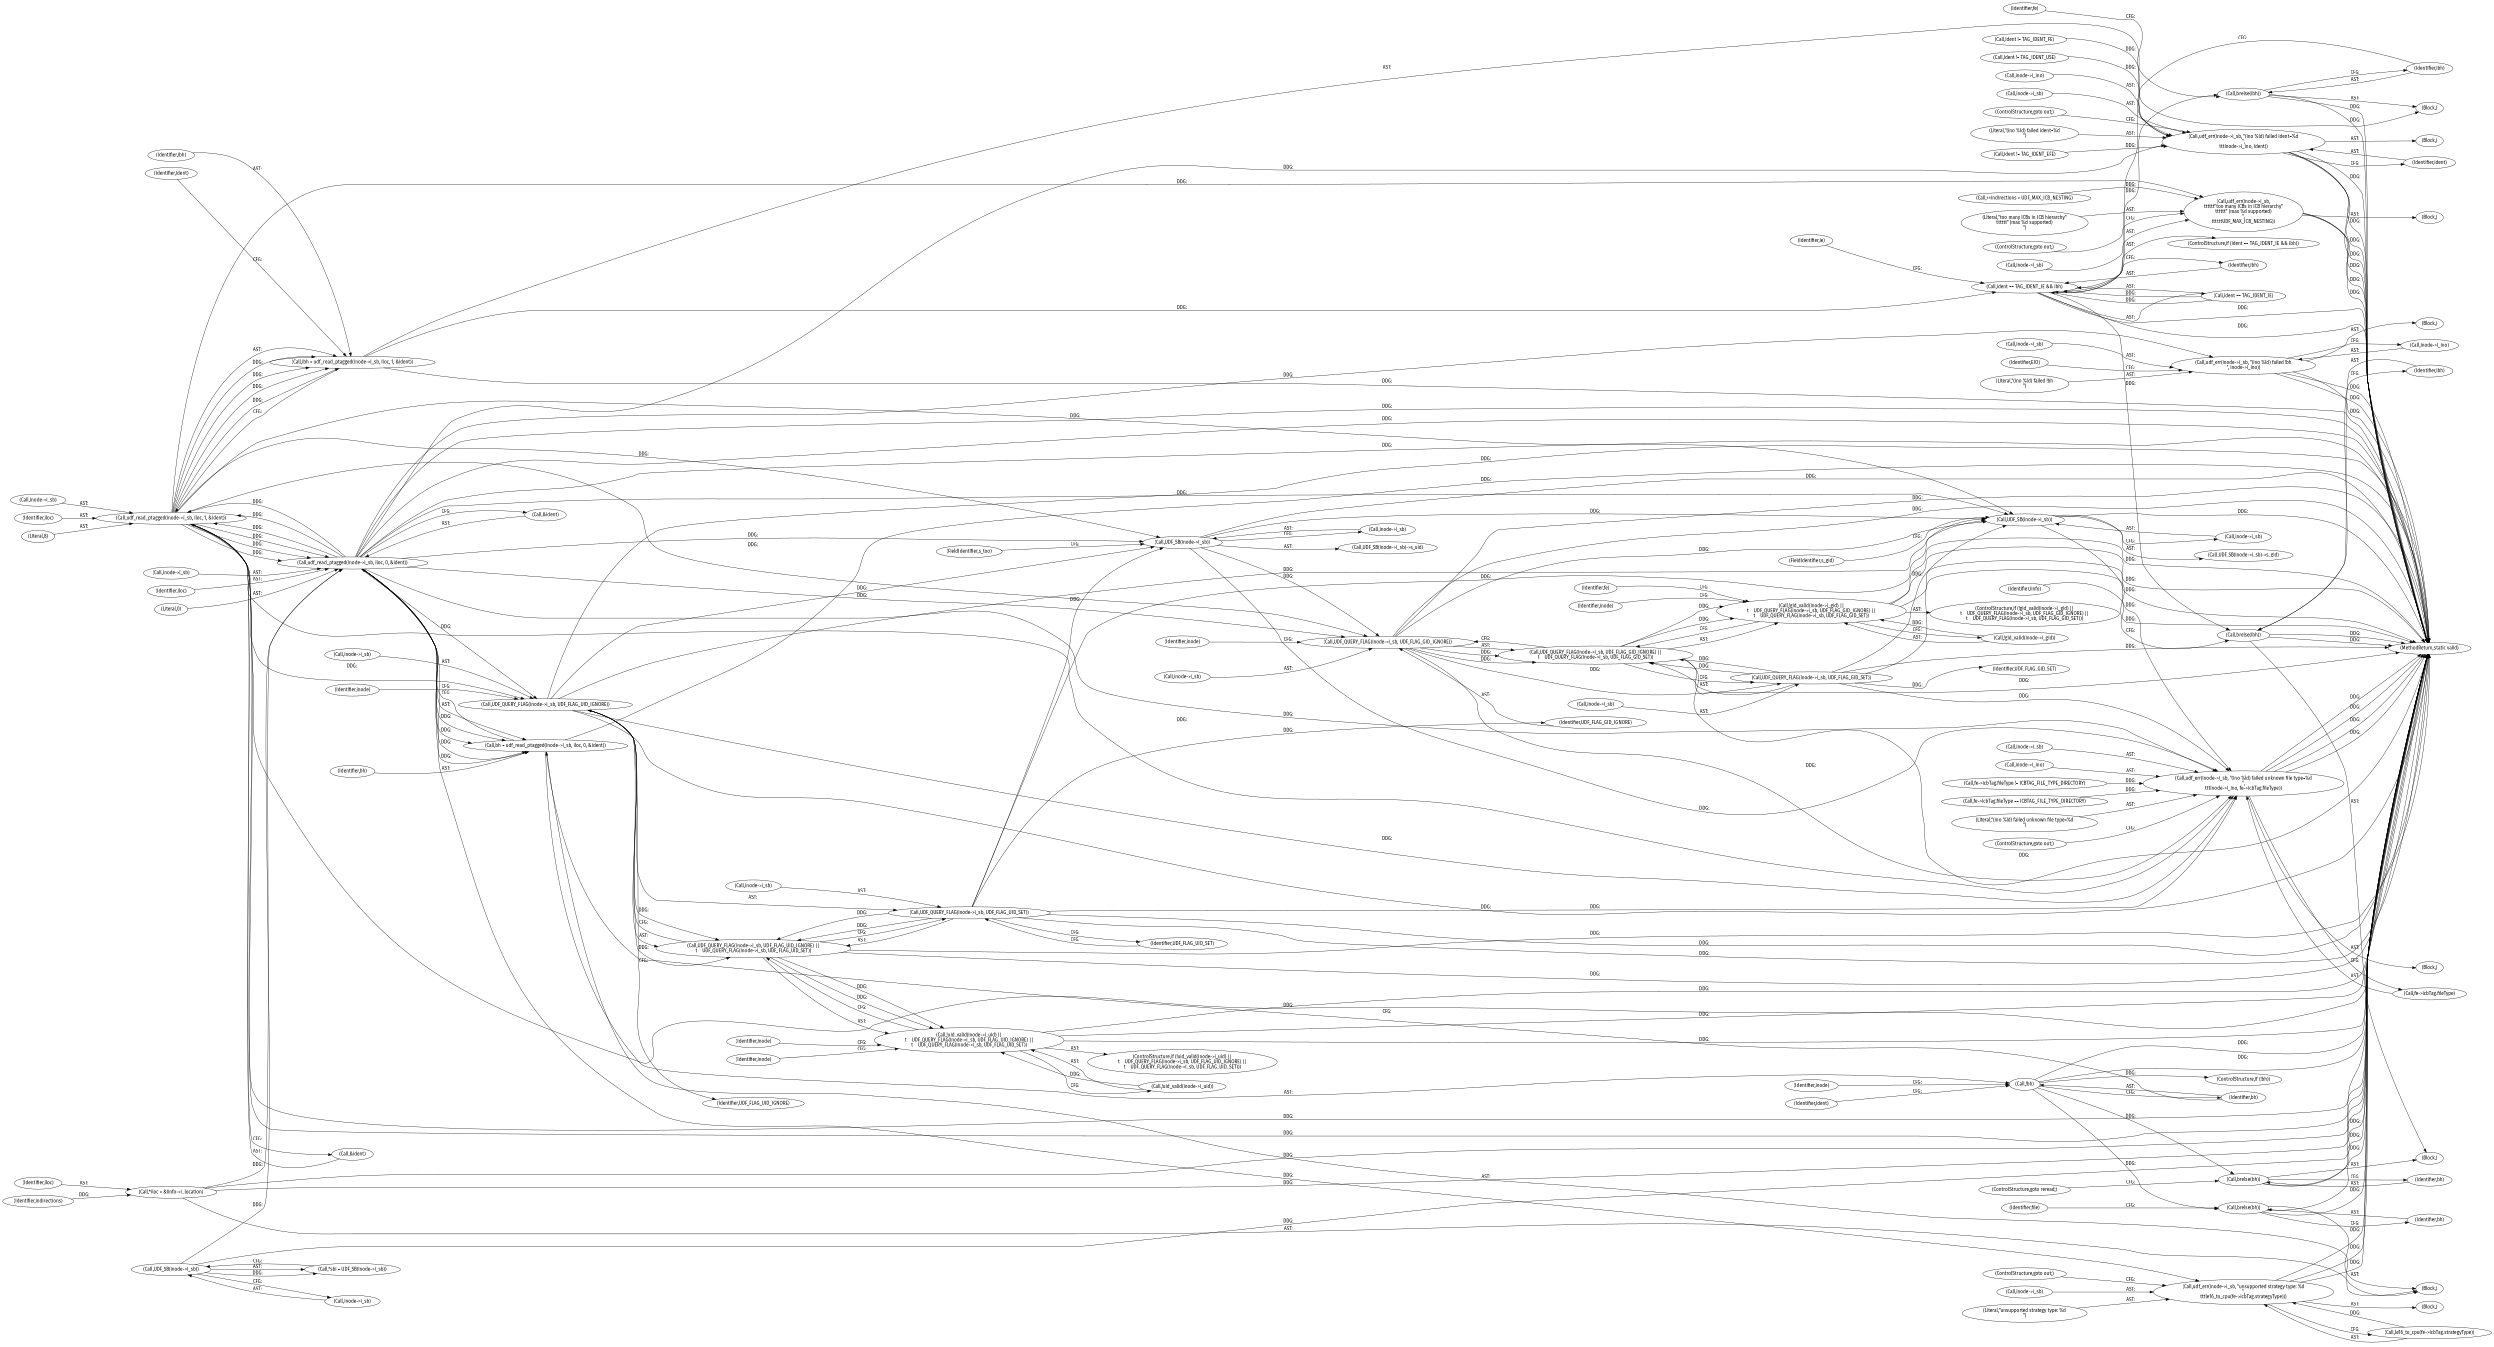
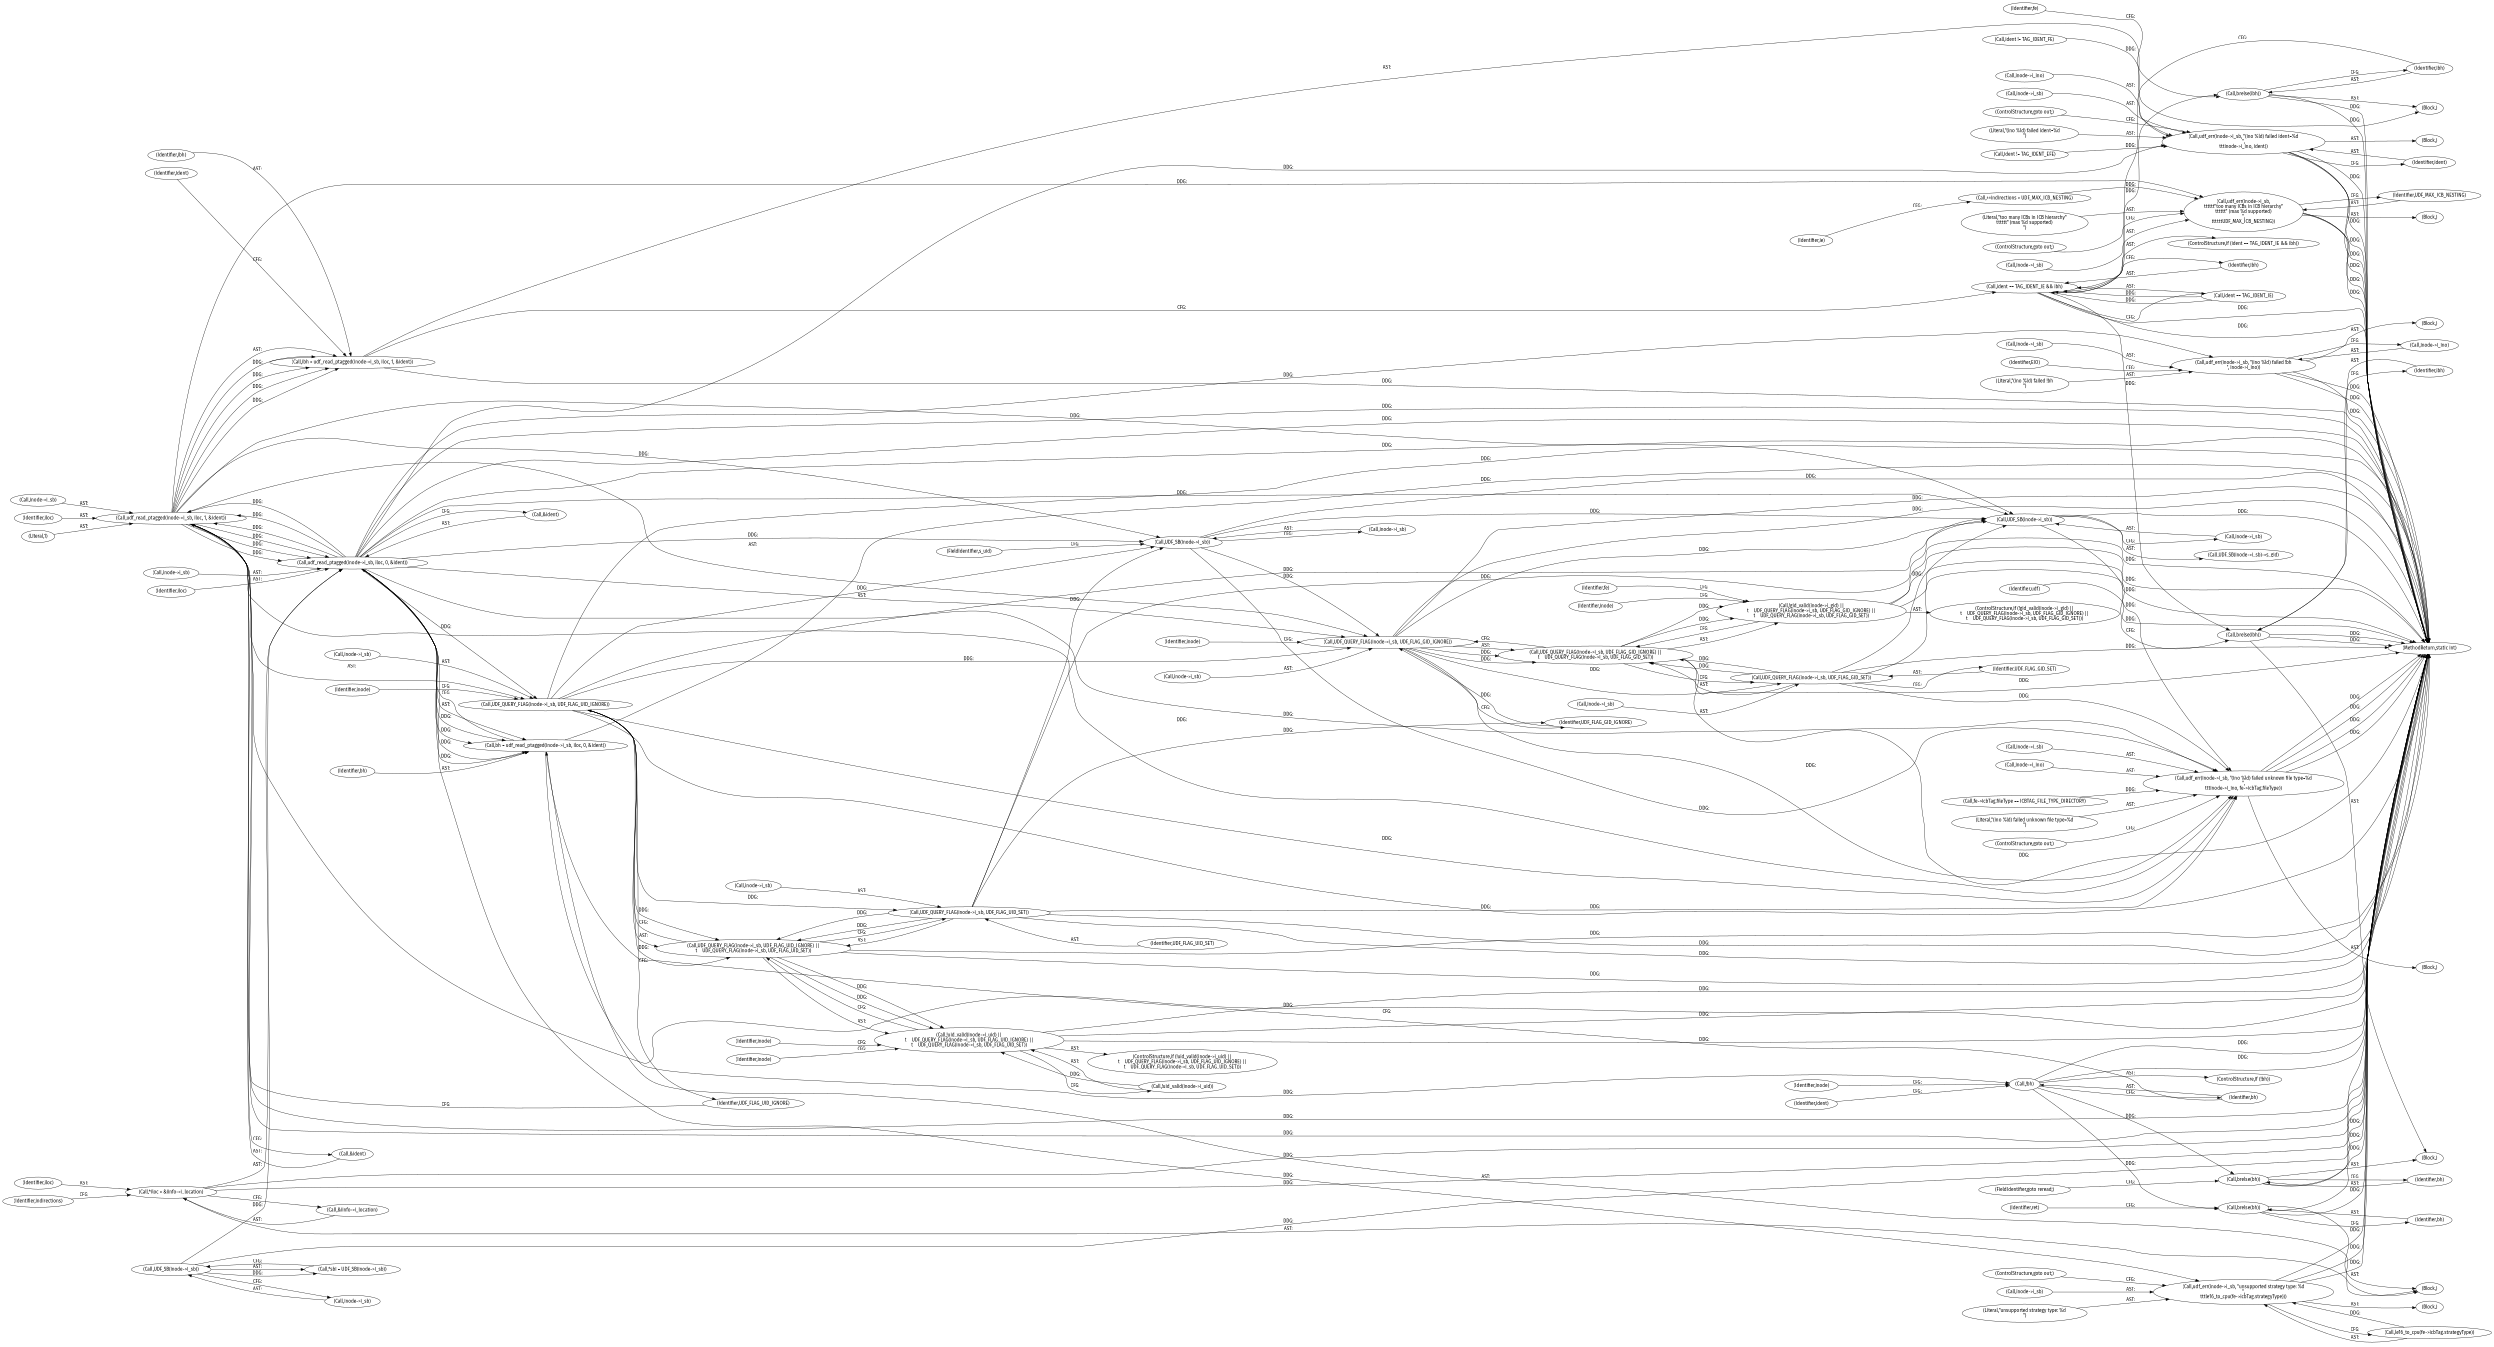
(2025, 58) -> none
none -> (2430, 196)
(1902, 268) -> (1895, 215)
(1182, 308) -> (1182, 308)
(2131, 317) -> (2131, 317)
(247, 426) -> (264, 1088)
(38, 536) -> (38, 536)
(753, 545) -> (753, 545)
(1388, 548) -> none
(969, 552) -> (969, 552)
(1811, 561) -> none
(2025, 589) -> (2025, 589)
(863, 596) -> (863, 596)
(171, 609) -> none
(2025, 638) -> none
(2430, 648) -> (2430, 648)
none -> (953, 661)
(352, 666) -> (352, 666)
none -> (1936, 674)
(1918, 685) -> (1918, 685)
(1486, 695) -> (1486, 695)
none -> (1480, 710)
(2025, 783) -> none
(753, 898) -> (753, 898)
(1063, 934) -> none
(1076, 940) -> (1076, 940)
(2430, 994) -> none
(2131, 1073) -> (2131, 1073)
(1289, 1093) -> (1289, 1093)
(258, 1165) -> (258, 1165)
(2025, 1190) -> (2025, 1190)
(85, 1195) -> (85, 1195)
(2025, 1208) -> (2025, 1208)
none -> (352, 1210)
